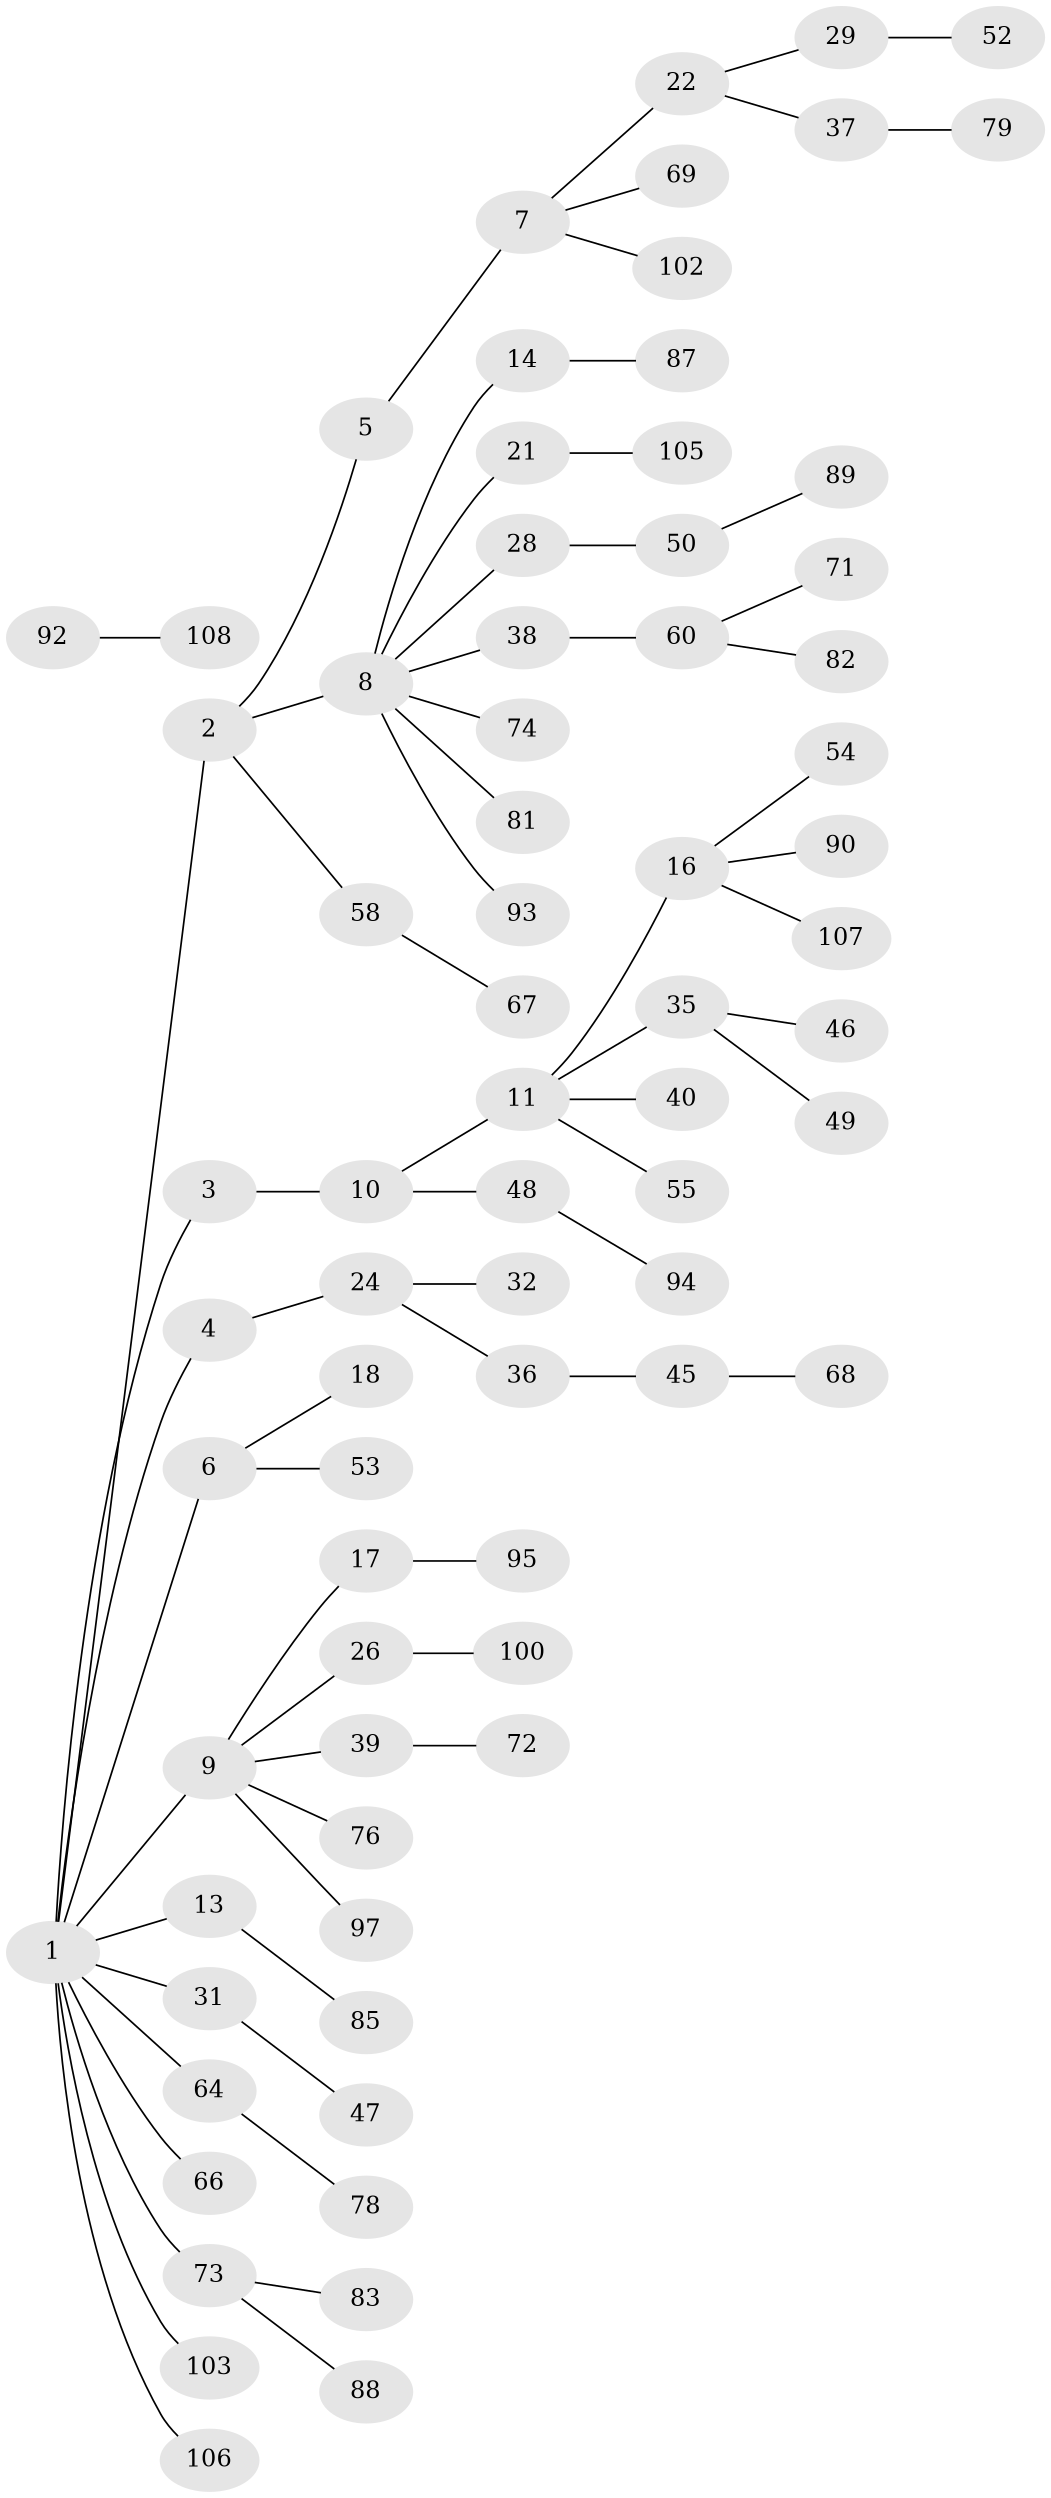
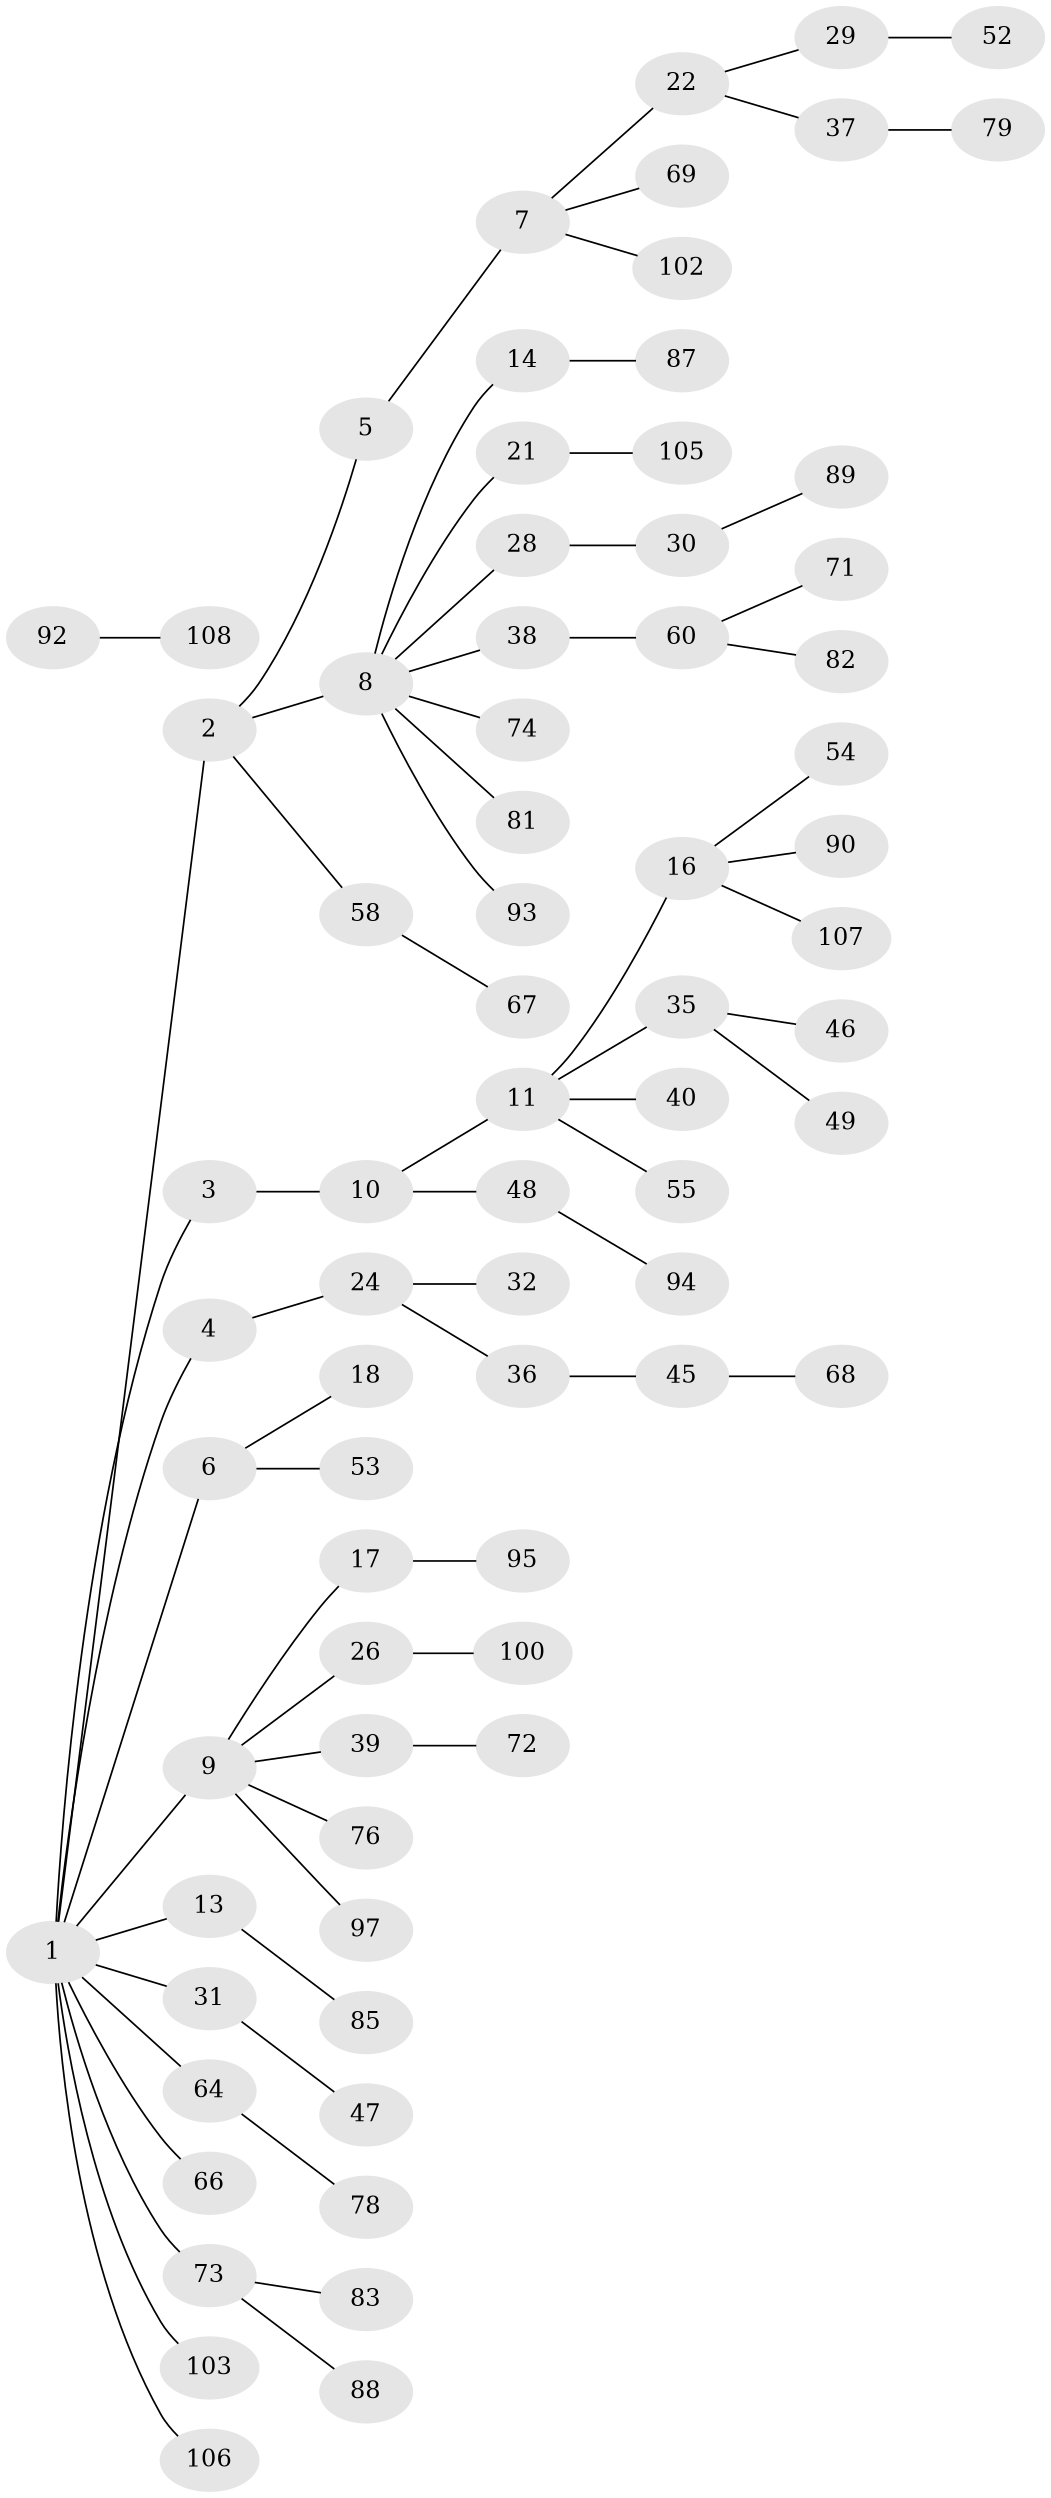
(682, 545) -> (682, 545)
